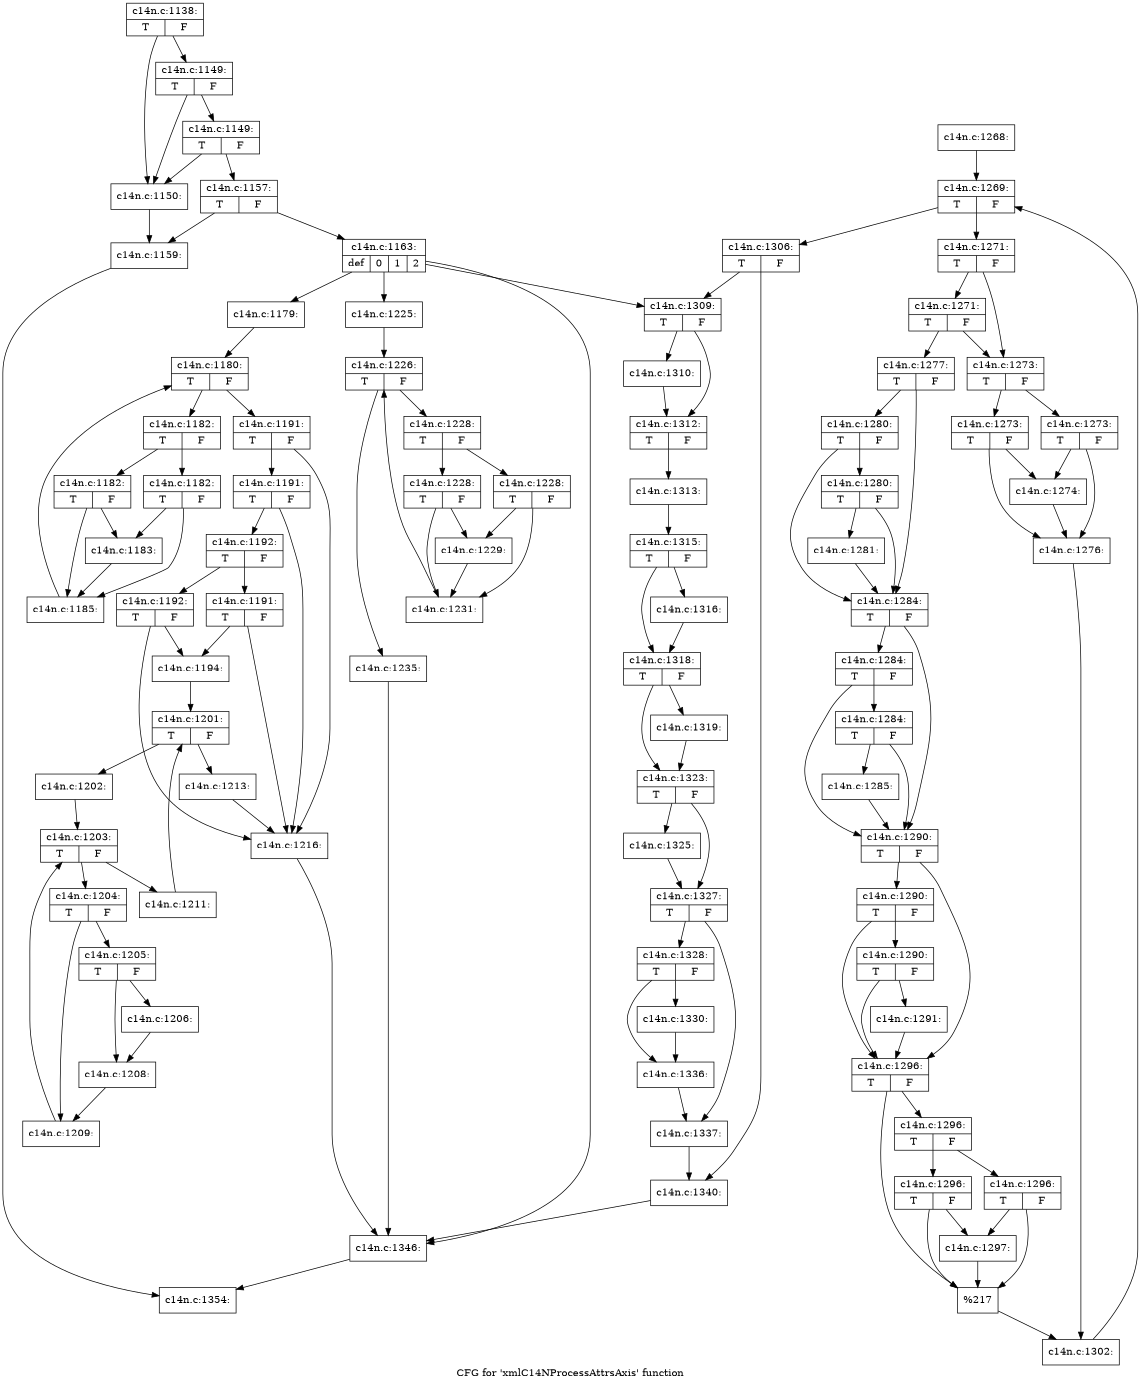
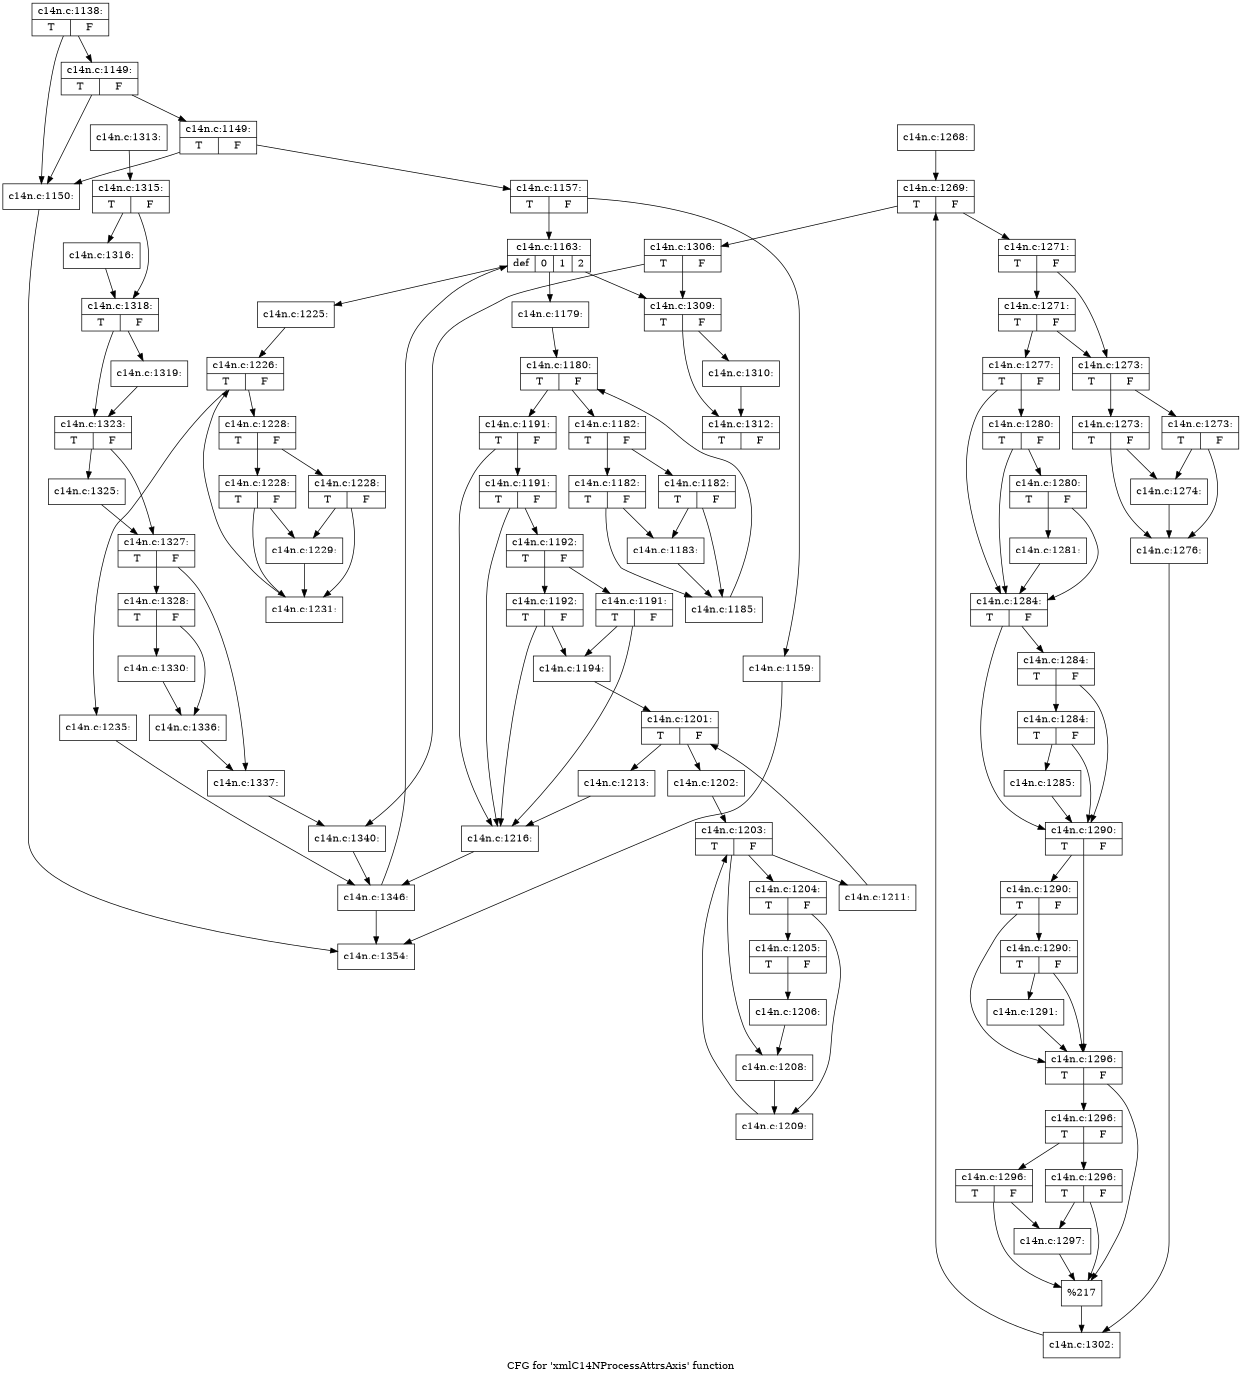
(149, 223) -> (28, 691)
(668, 460) -> none
(590, 749) -> (405, 555)
(115, 1018) -> (729, 955)
